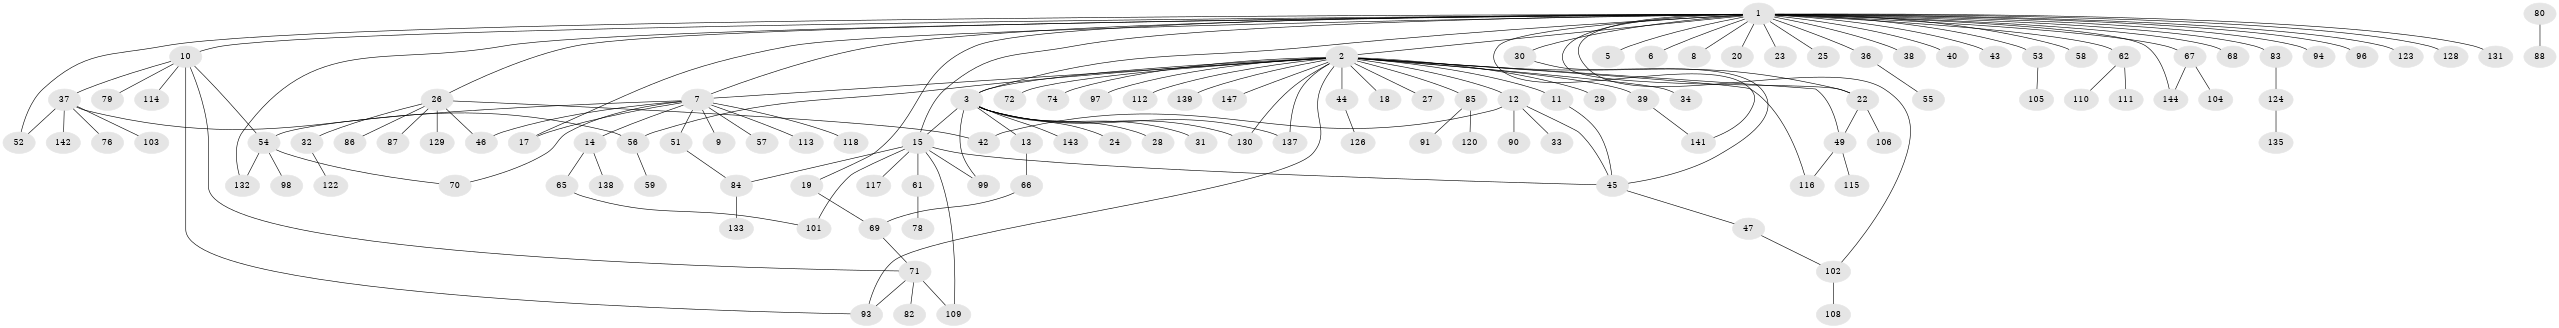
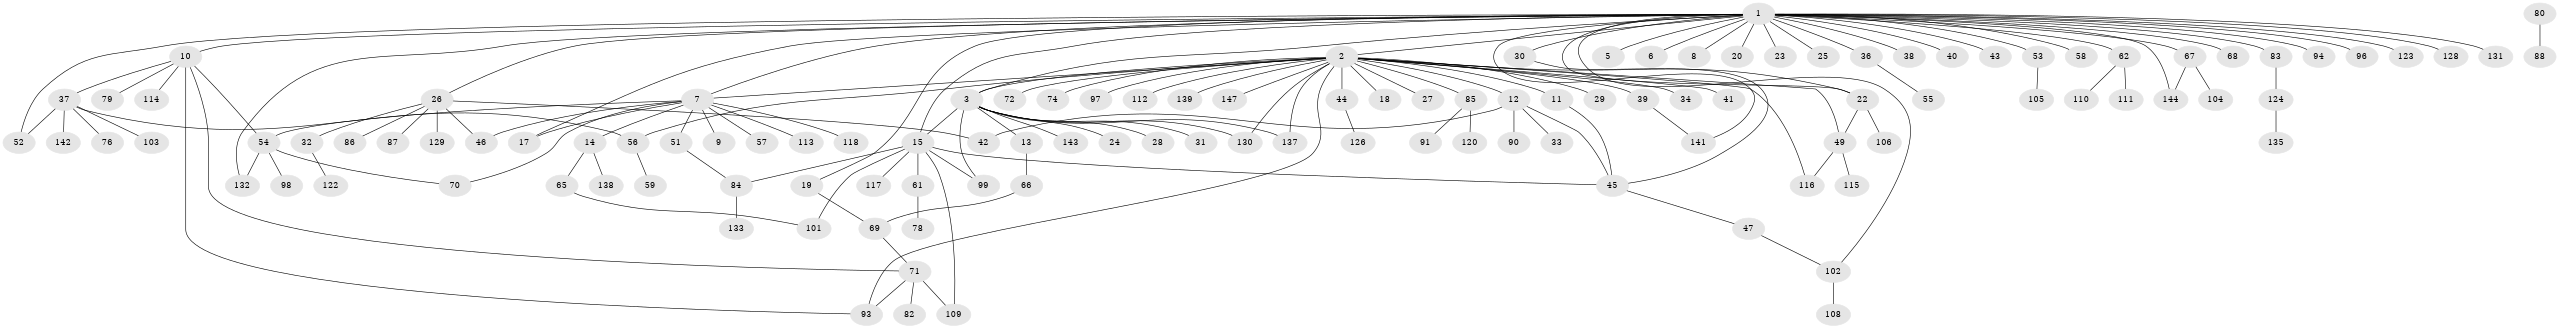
none -> (1729, 100)
